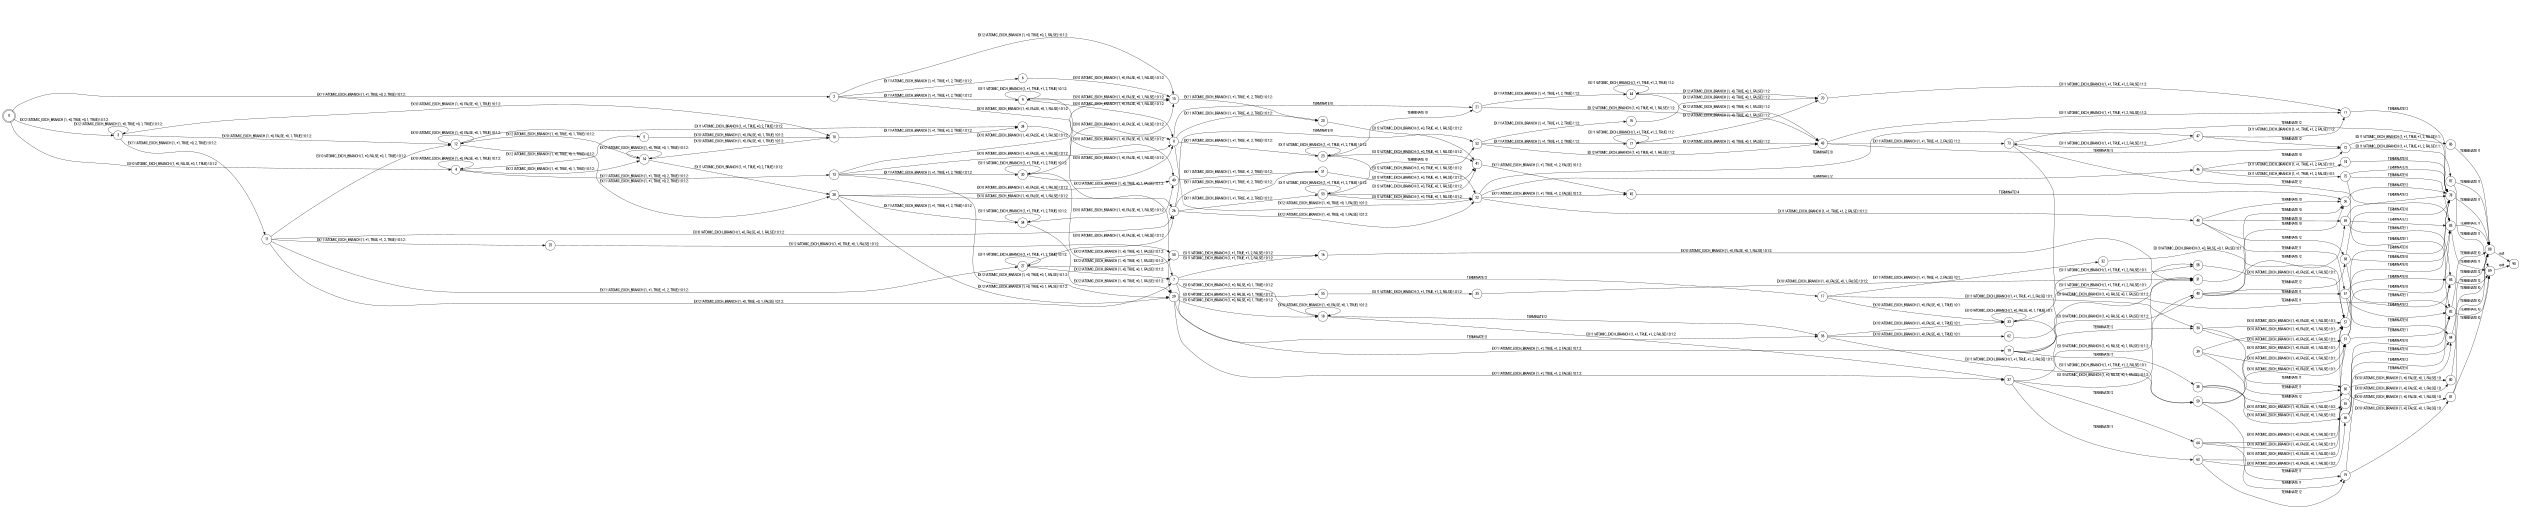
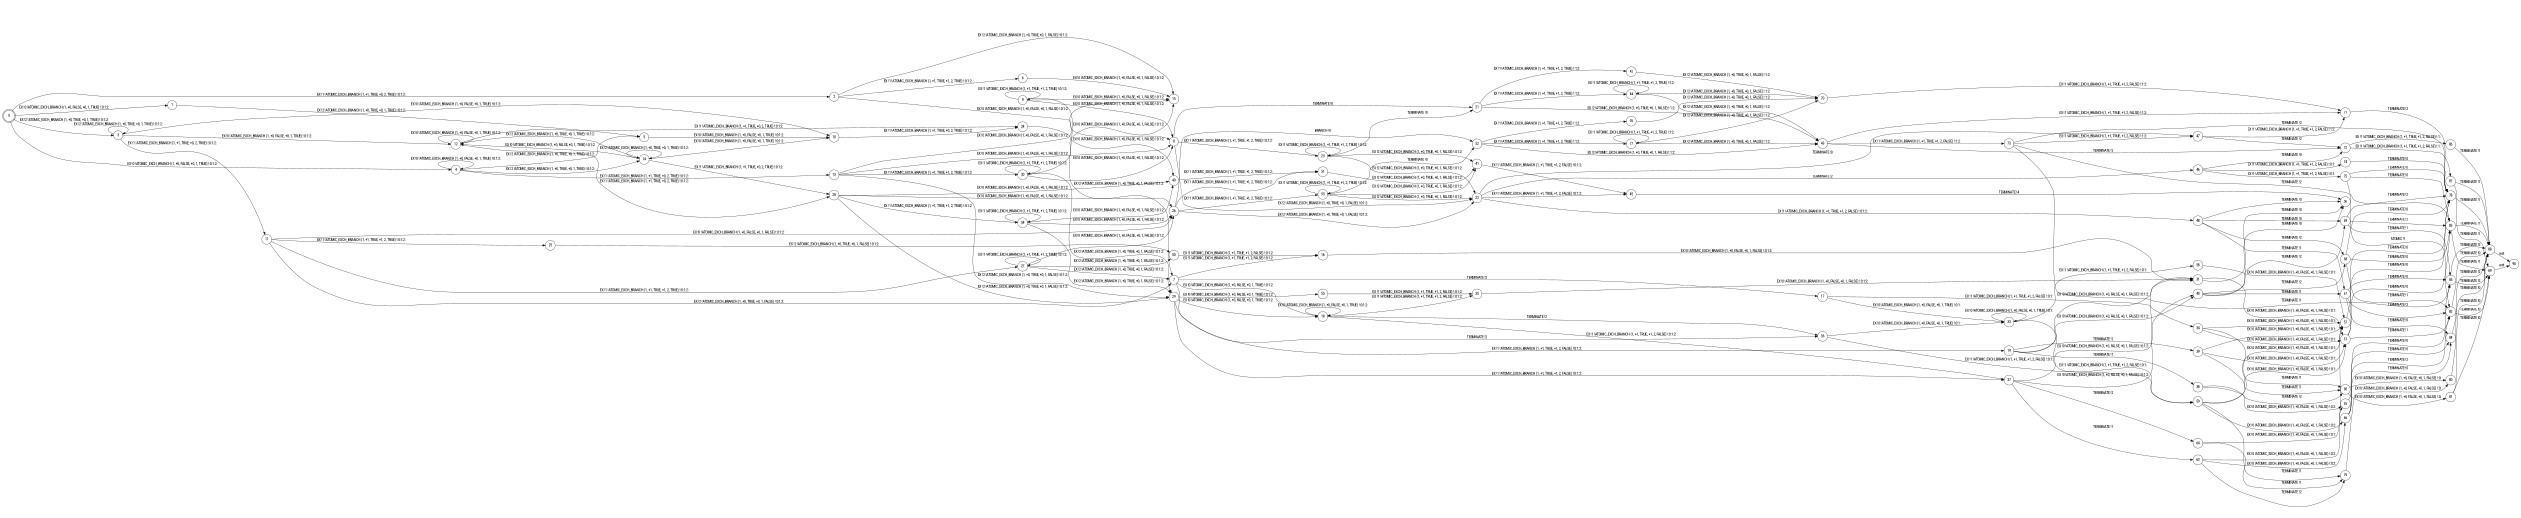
none -> (1631, 72)
(927, 98) -> none
none -> (172, 105)
(1323, 121) -> none
(1323, 131) -> (1323, 131)
(2105, 148) -> (2102, 140)
(355, 182) -> (552, 149)
(2395, 187) -> none
none -> (1100, 225)
(2398, 239) -> (2398, 239)
none -> (2459, 252)
(2103, 261) -> none
none -> (1399, 309)
(2099, 331) -> (2102, 341)
(2009, 336) -> none
(2259, 422) -> (2269, 431)
(2402, 443) -> none
(2320, 450) -> (2264, 318)
